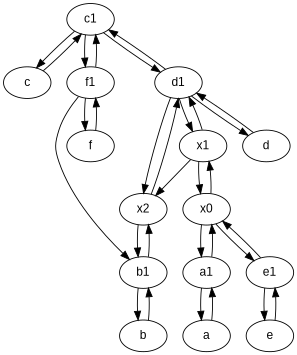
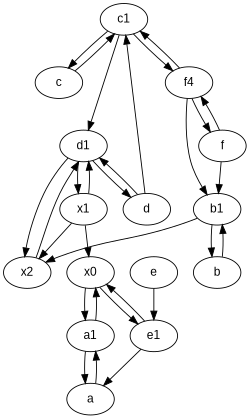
(141, 52) -> (136, 119)
(91, 83) -> (189, 83)
(211, 182) -> none
(137, 236) -> (220, 173)
(264, 300) -> (125, 364)
